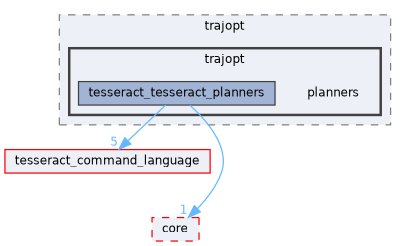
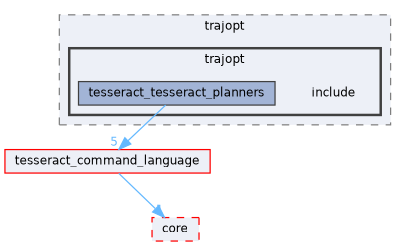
(334, 93) -> (334, 93)
(223, 155) -> (137, 191)
